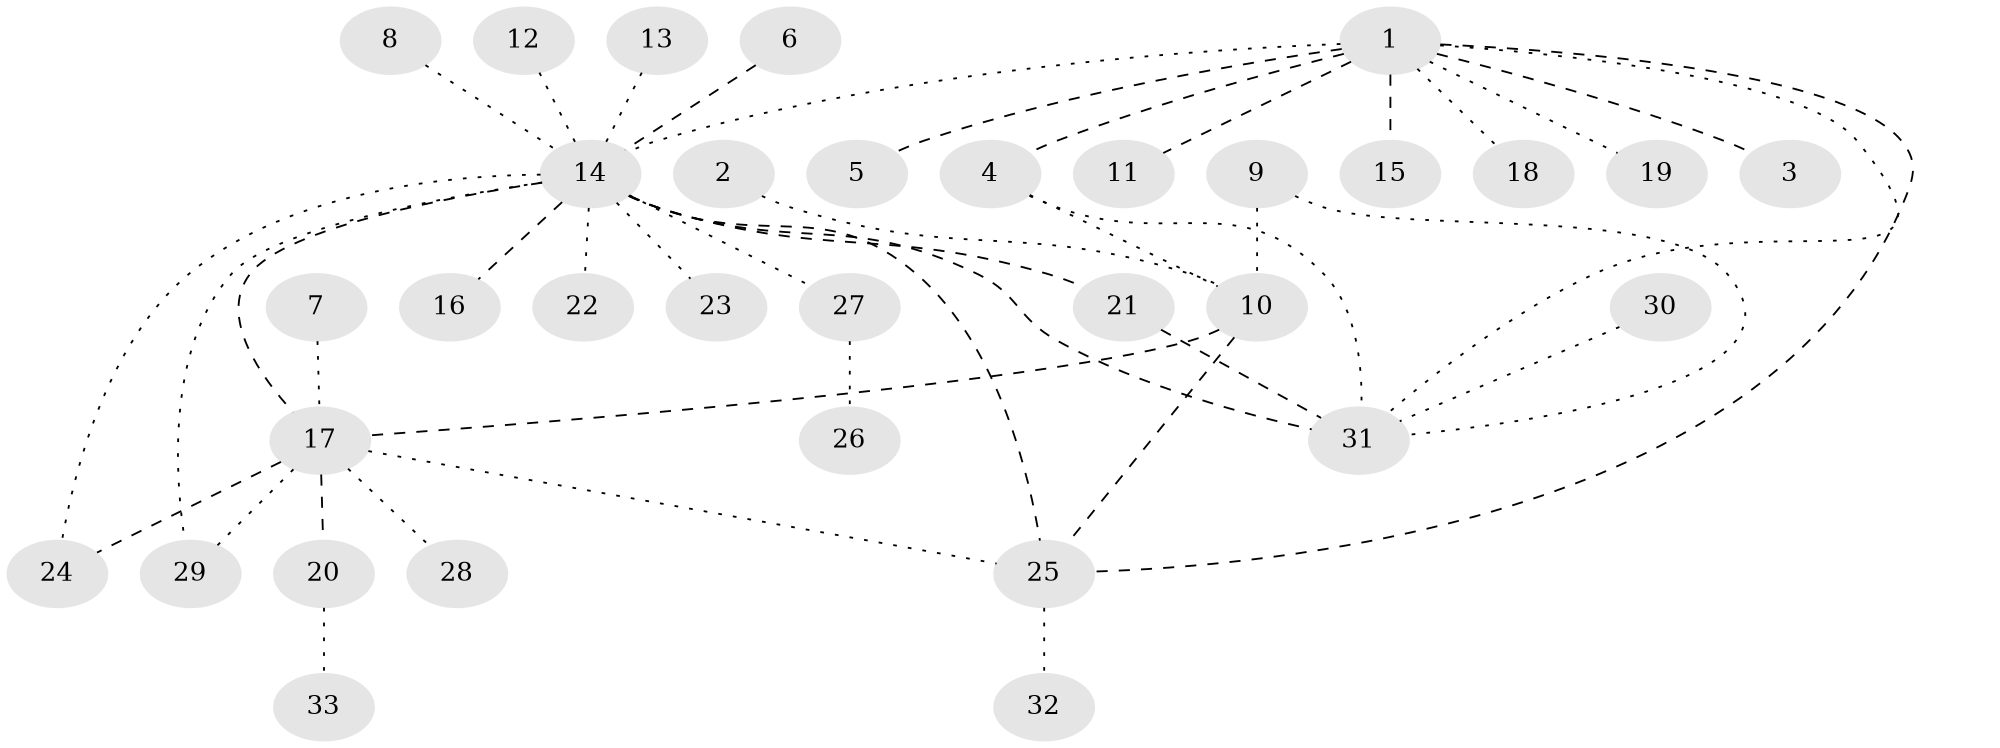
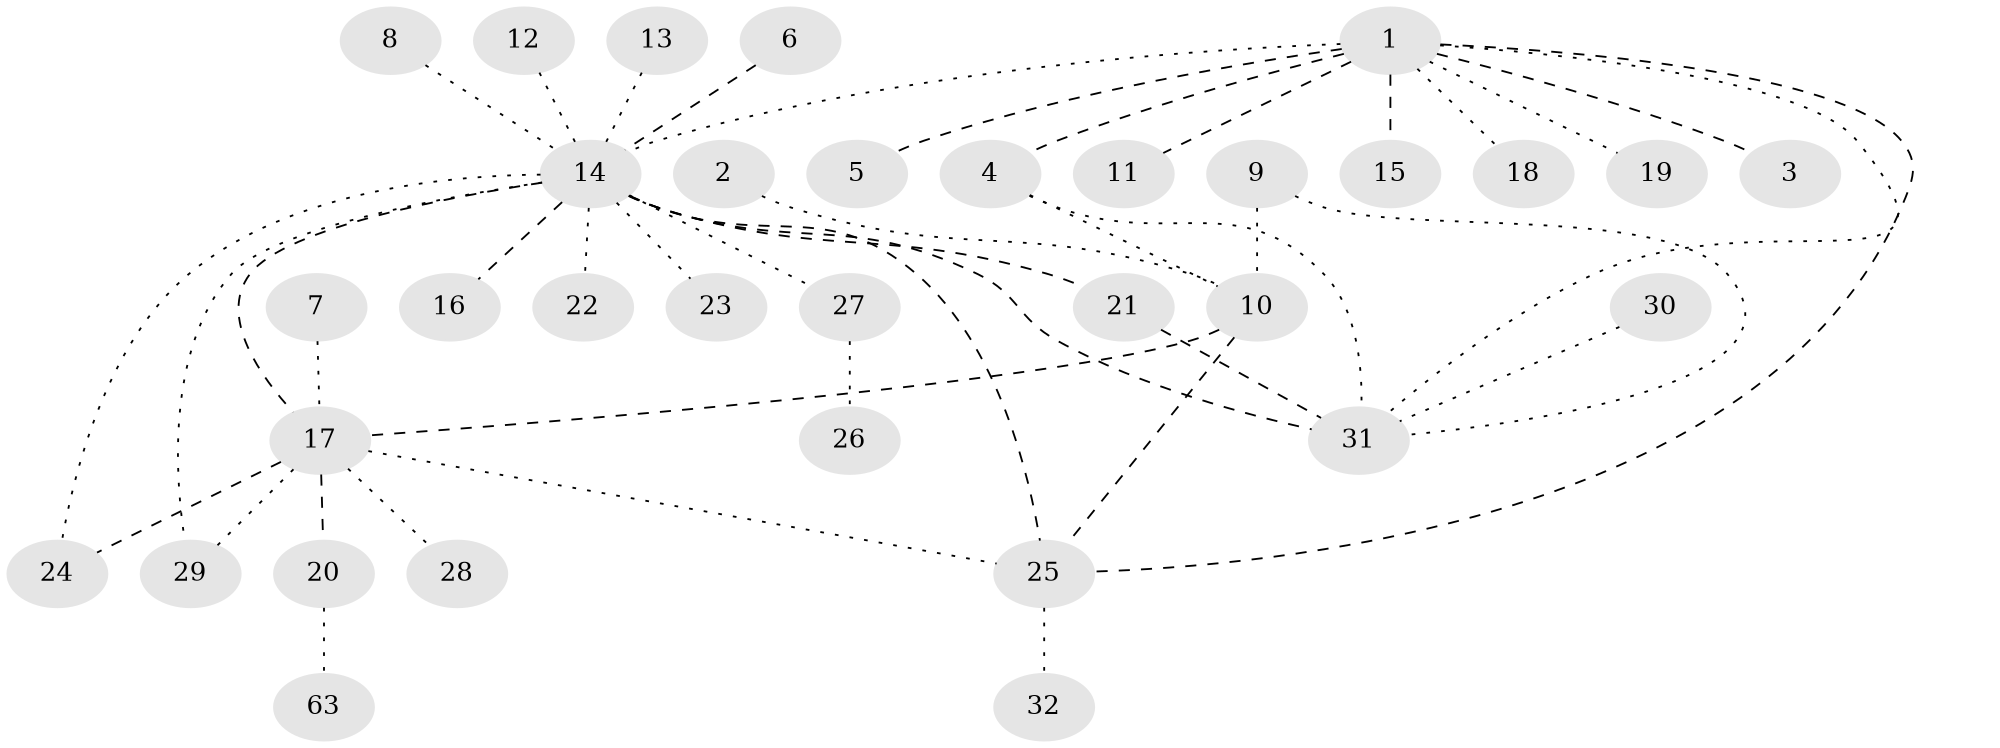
(324, 707) -> (324, 707)
